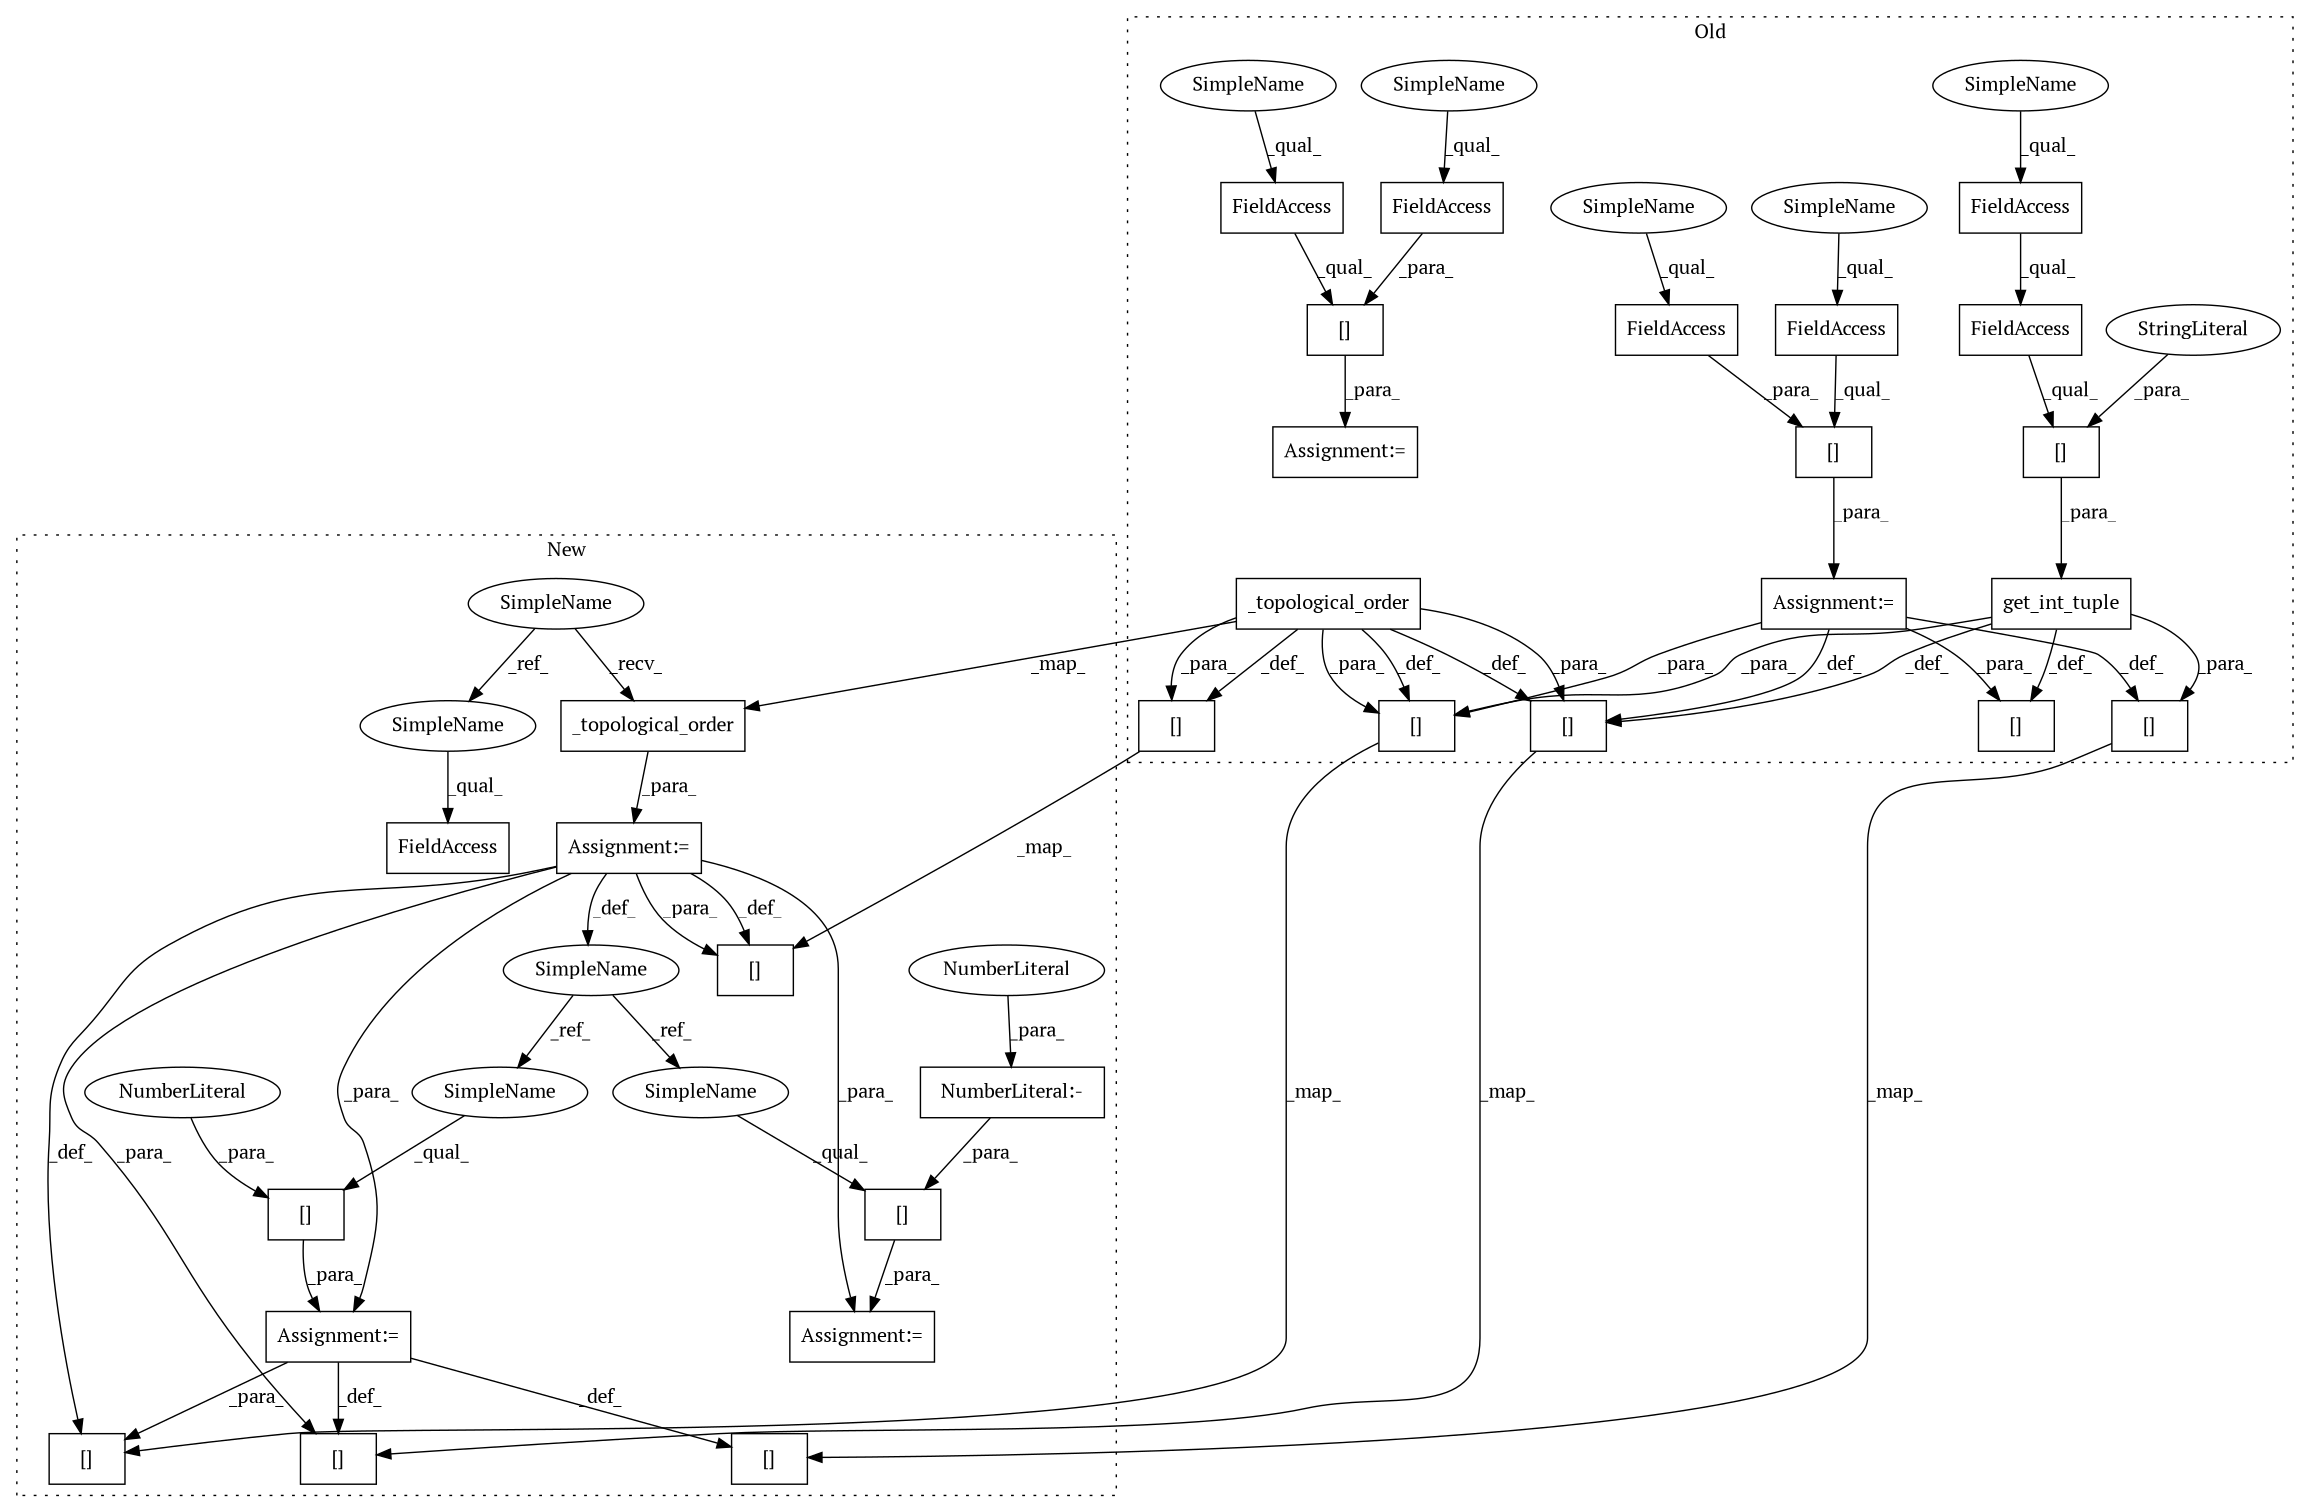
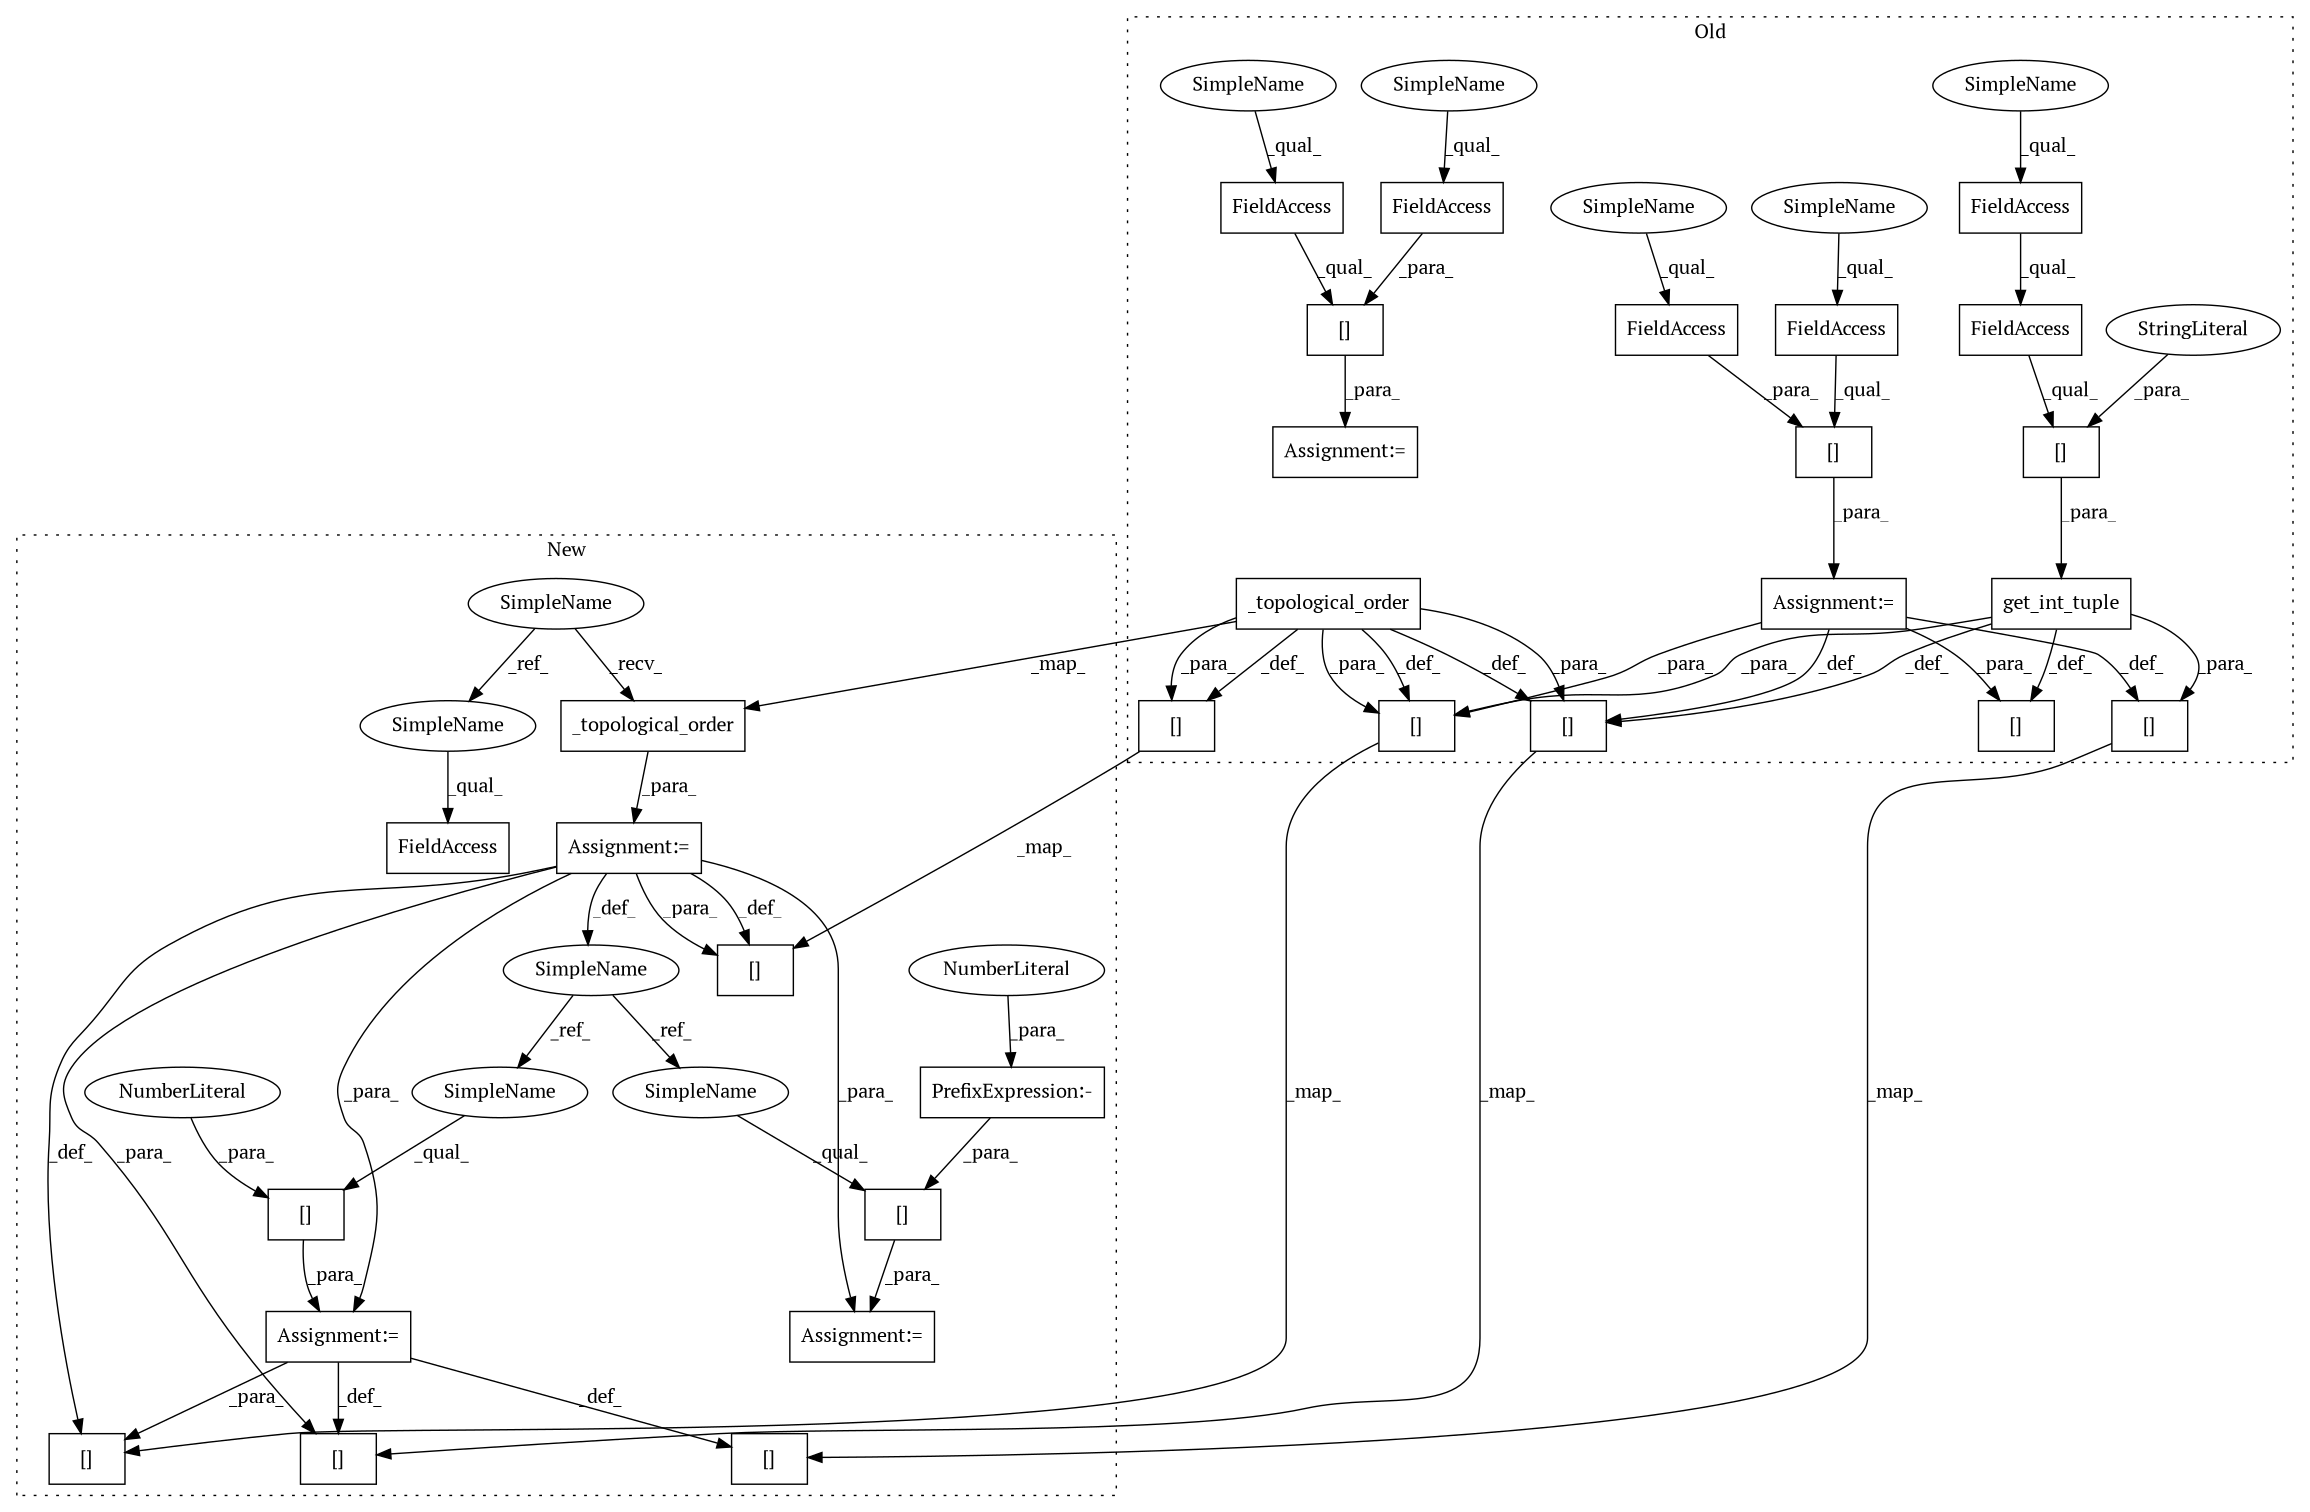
(1012, 1092) -> (1012, 1092)
